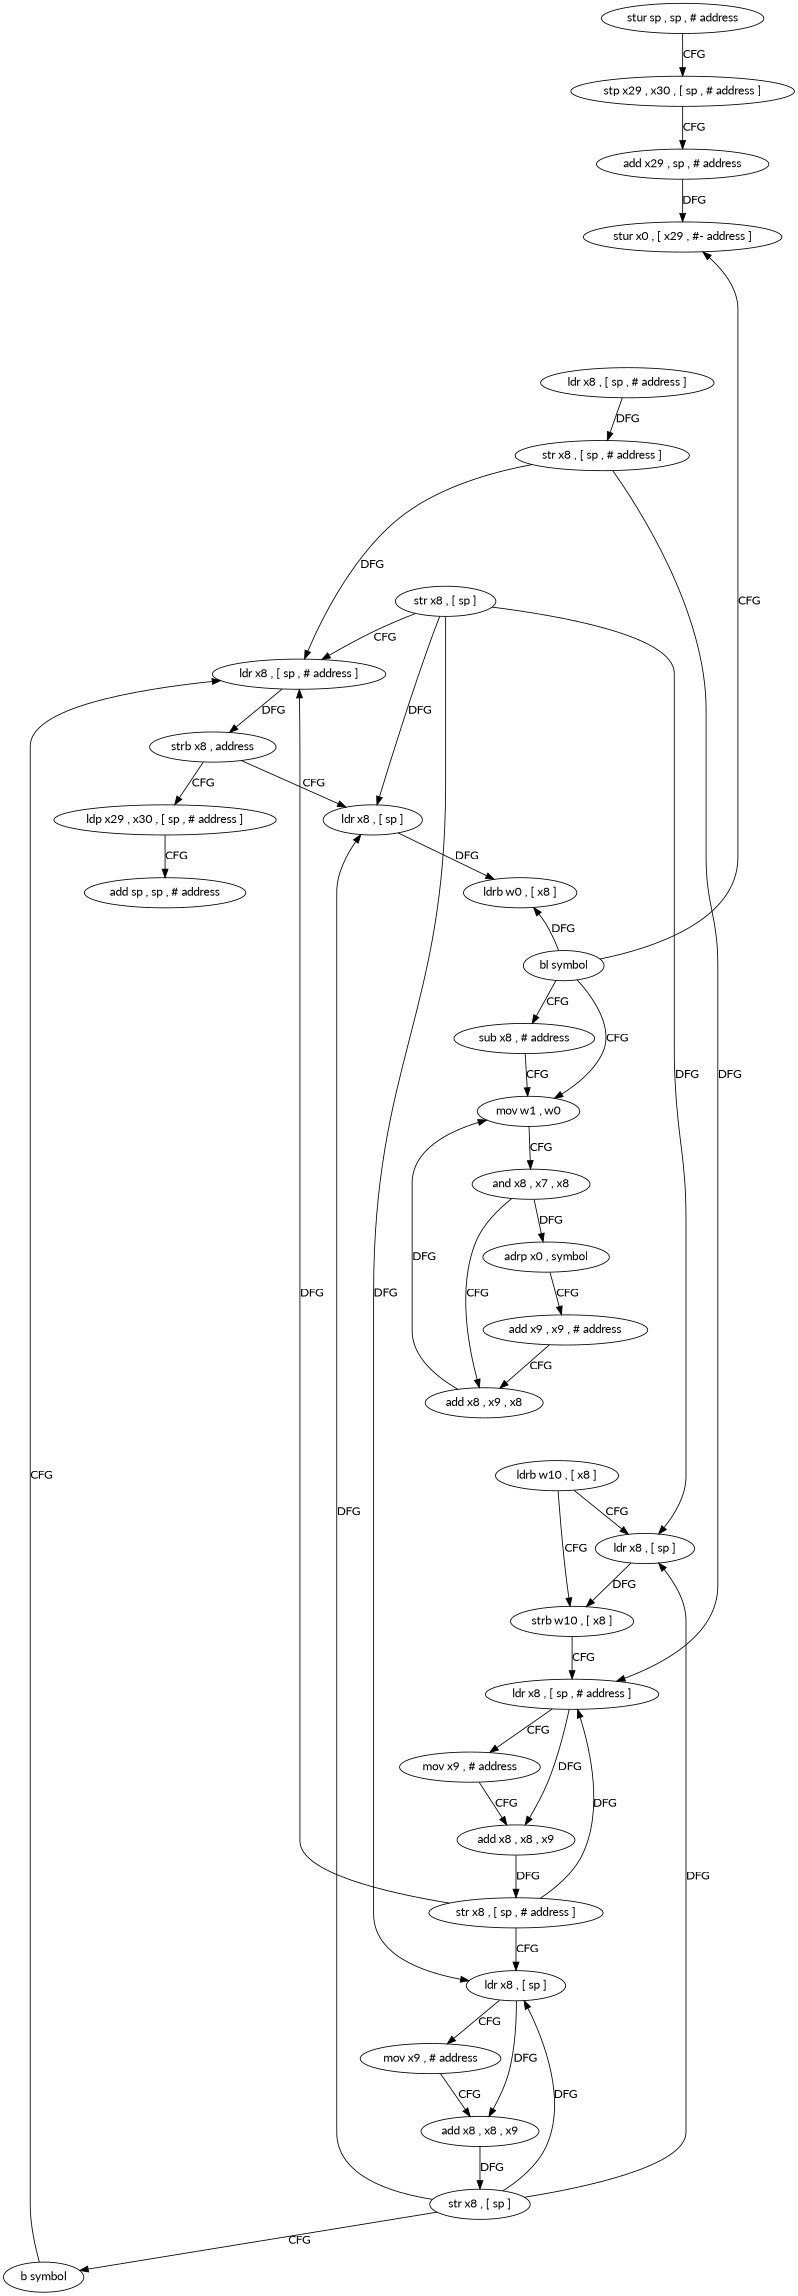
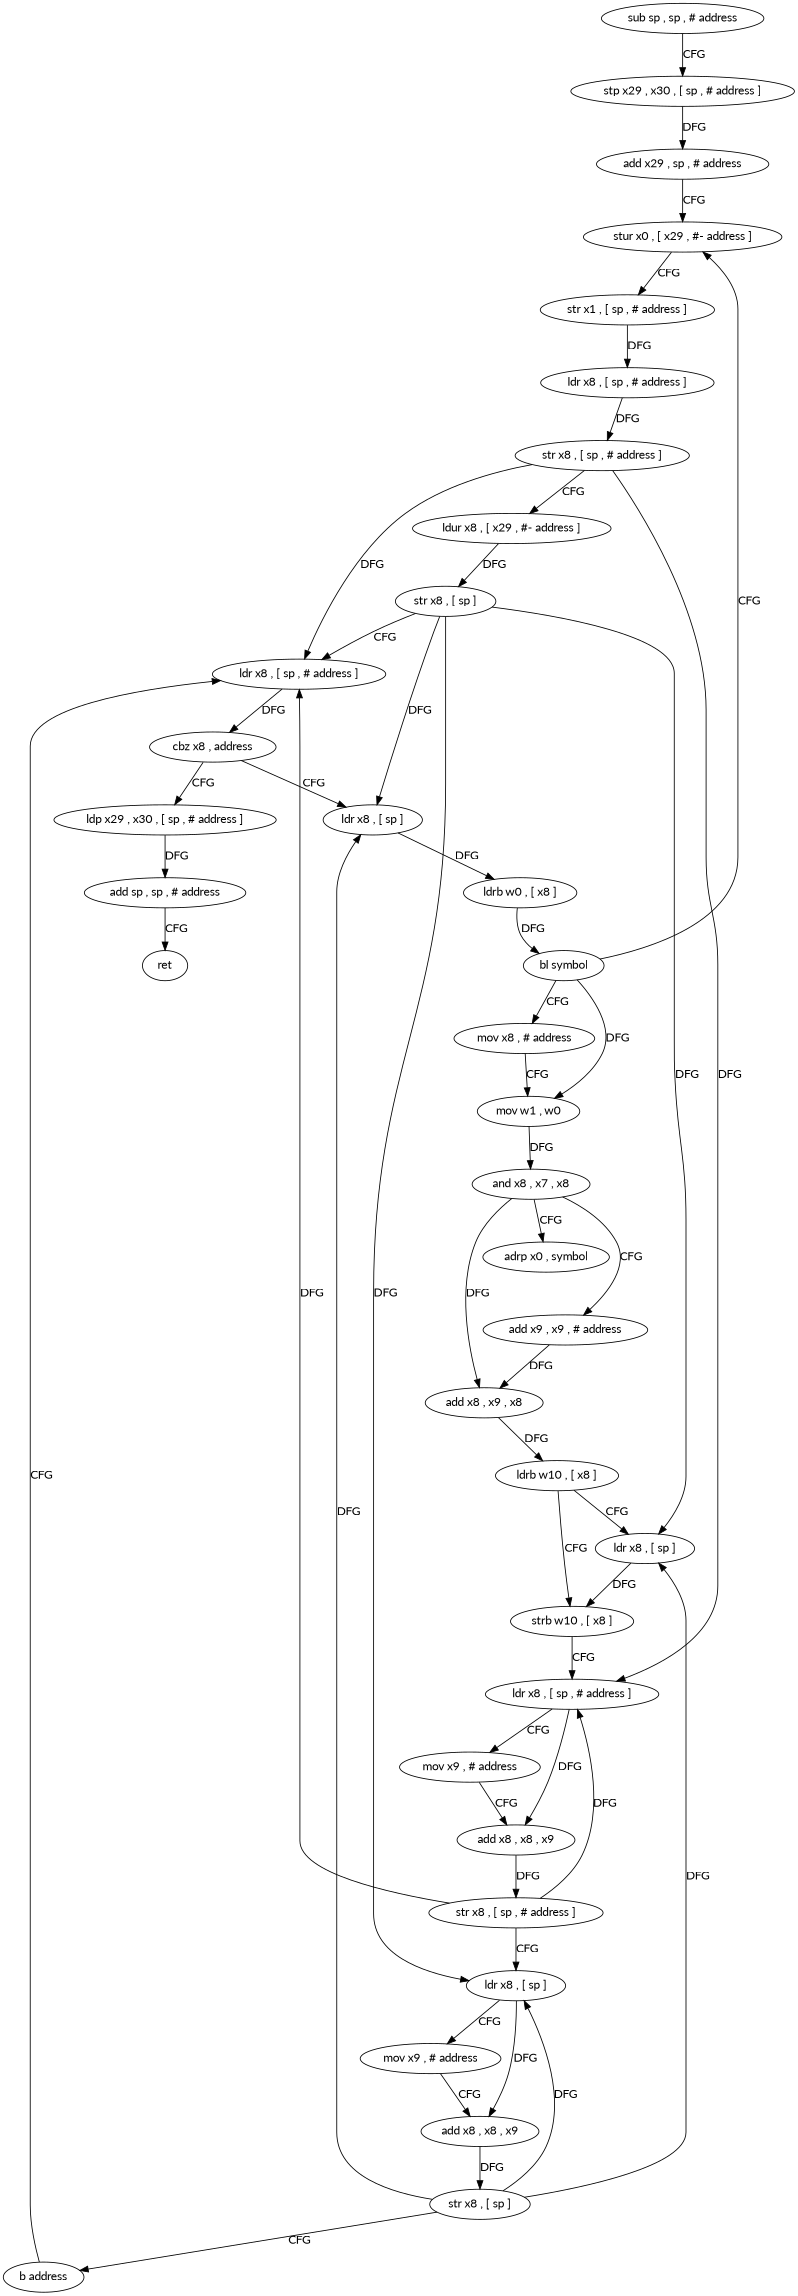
(683, 18) -> (683, 18)
(694, 128) -> (694, 128)
(694, 201) -> (694, 201)
none -> (627, 310)
none -> (512, 528)
(213, 747) -> (213, 747)
(177, 856) -> (177, 856)
(550, 931) -> (519, 931)
none -> (165, 966)
(524, 1038) -> (524, 1038)
(618, 1038) -> (618, 1038)
(542, 1148) -> (542, 1148)
(551, 1221) -> (551, 1221)
(412, 1248) -> (518, 1436)
(555, 1289) -> (618, 1245)
(478, 1294) -> (478, 1294)
(541, 1366) -> (541, 1366)
(44, 2277) -> (44, 2277)
